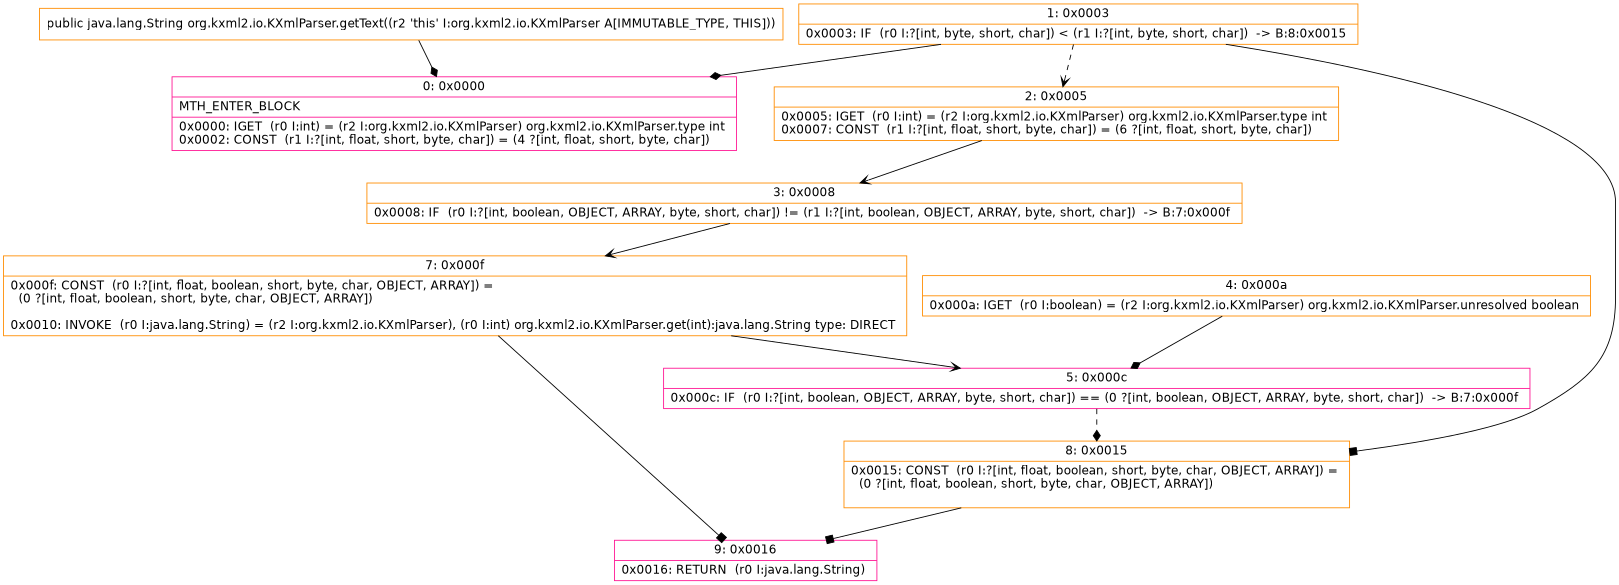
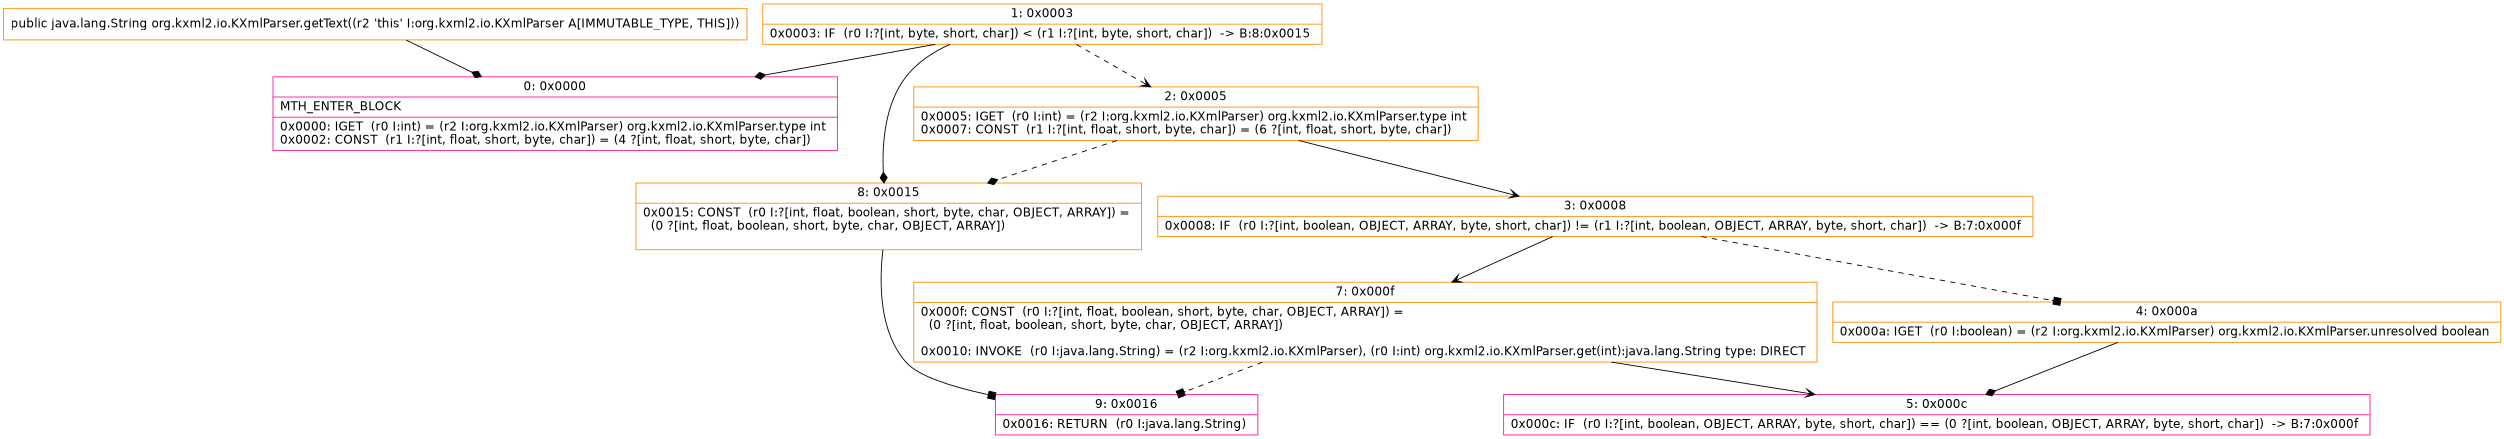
(1613, 196) -> (895, 96)
none -> (1877, 268)
(1097, 420) -> (1057, 160)
(608, 435) -> (1224, 377)
